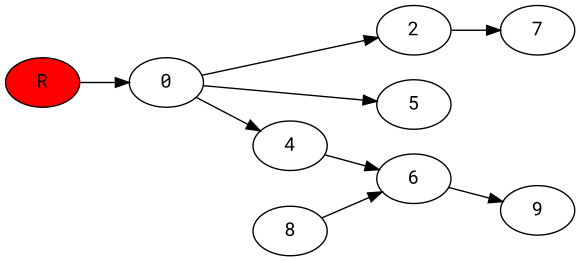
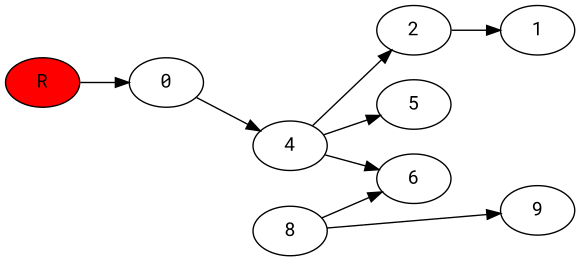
(538, 30) -> (538, 30)
(283, 58) -> (347, 93)
(283, 93) -> (346, 127)
(469, 193) -> (407, 221)
